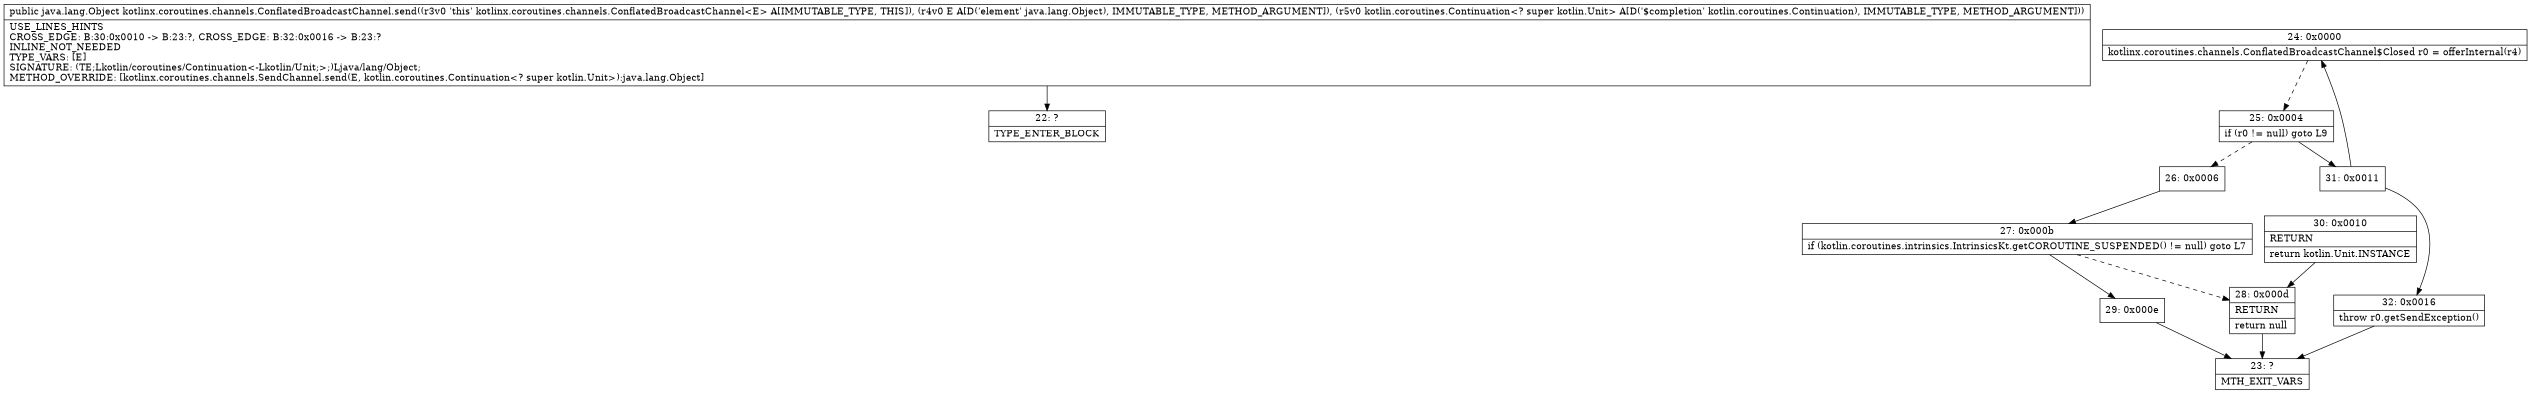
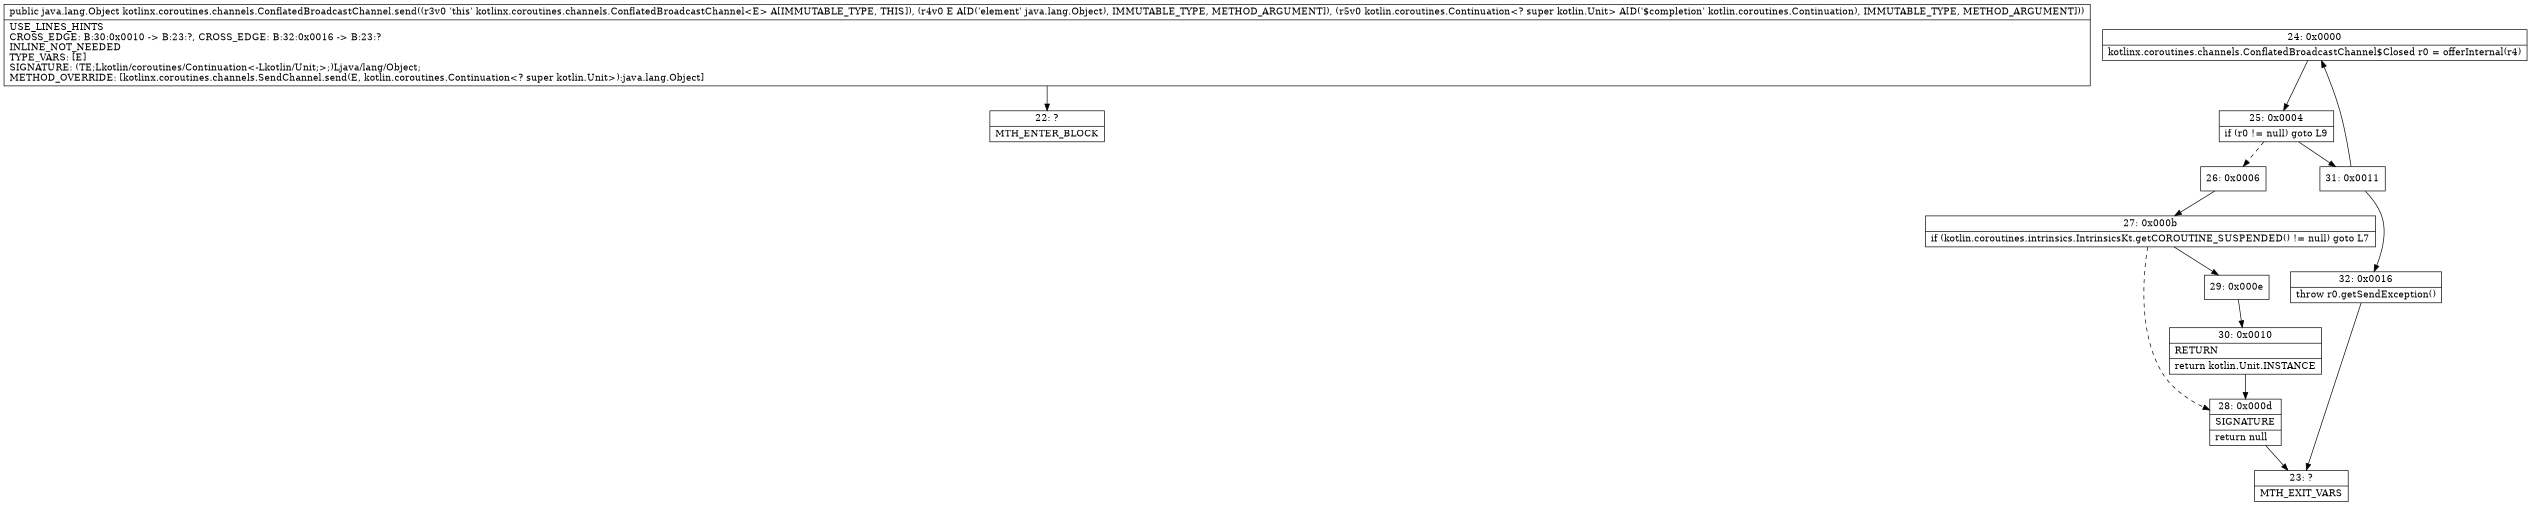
(2297, 82) -> (2297, 82)
(1047, 134) -> (1047, 134)
(2257, 310) -> (2245, 422)
(2191, 339) -> (2240, 310)
